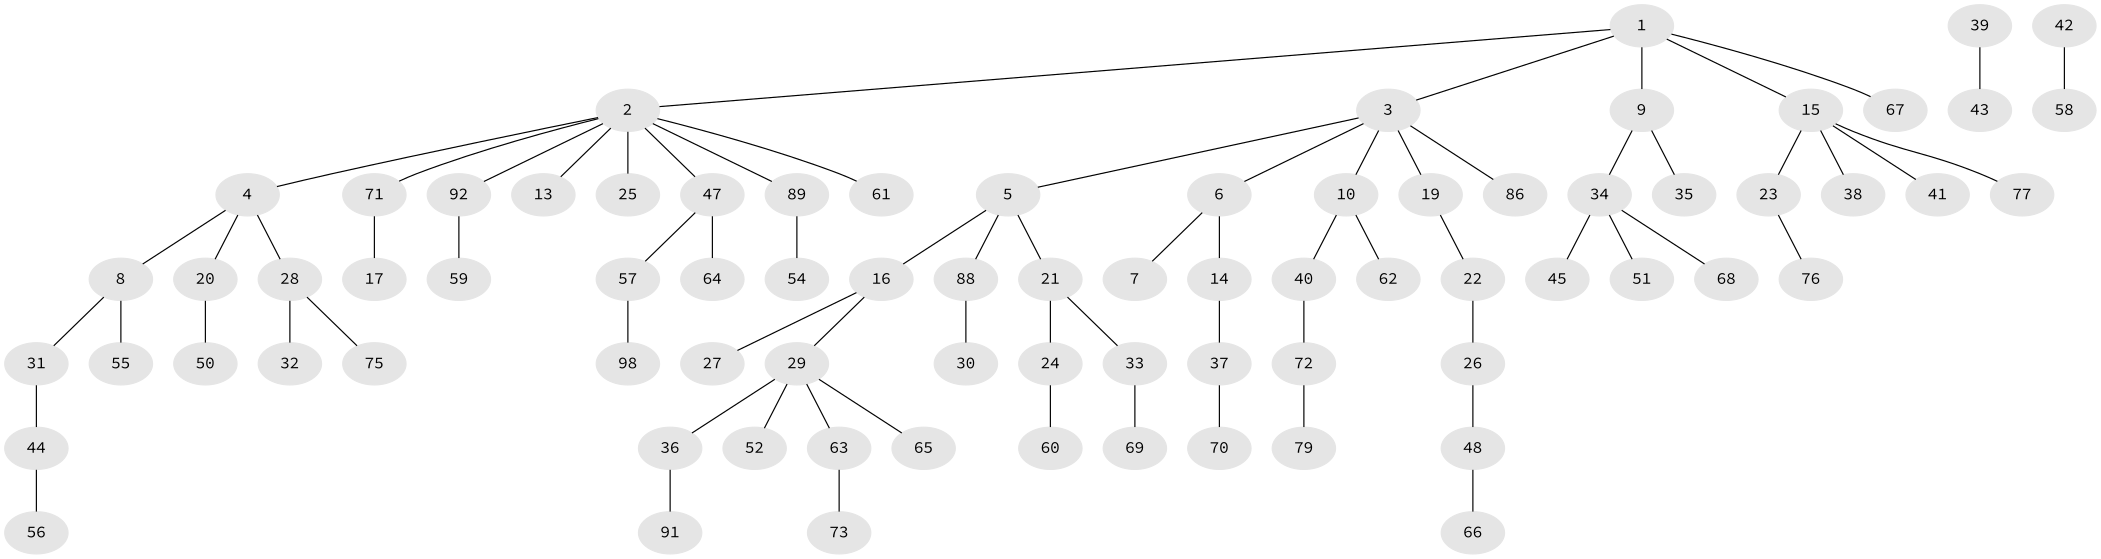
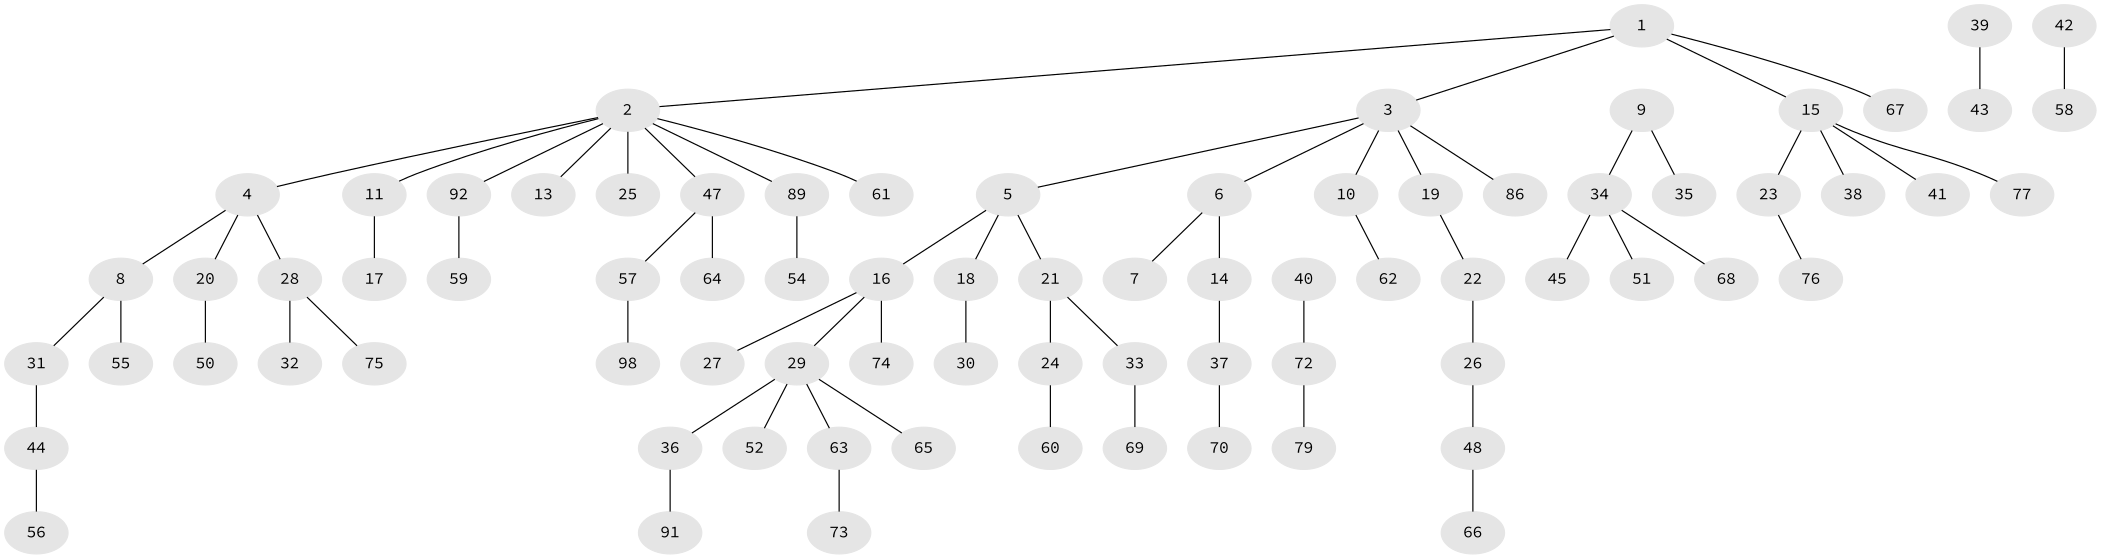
(1642, 68) -> none
(374, 195) -> (374, 195)
(1325, 237) -> none
(966, 279) -> (966, 279)
none -> (881, 364)
